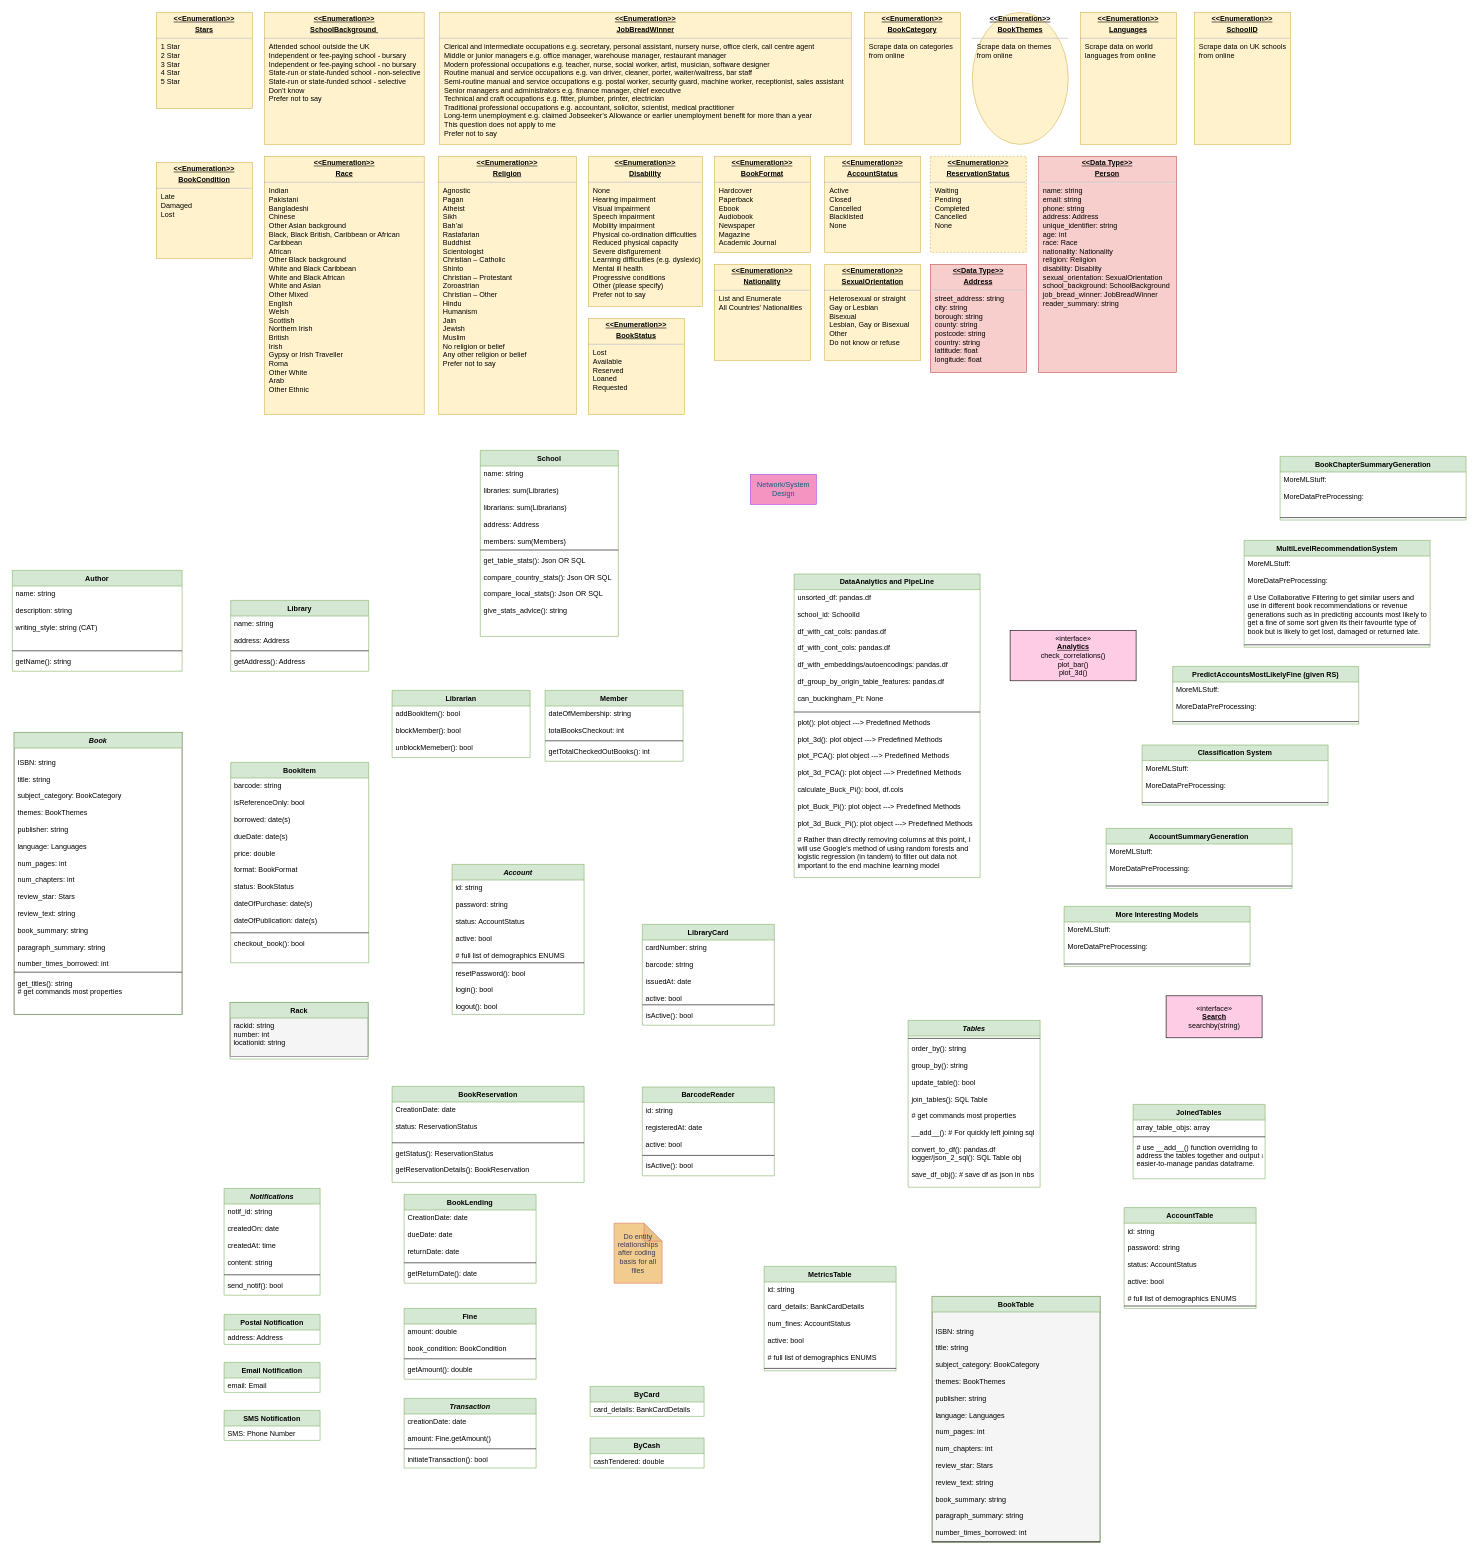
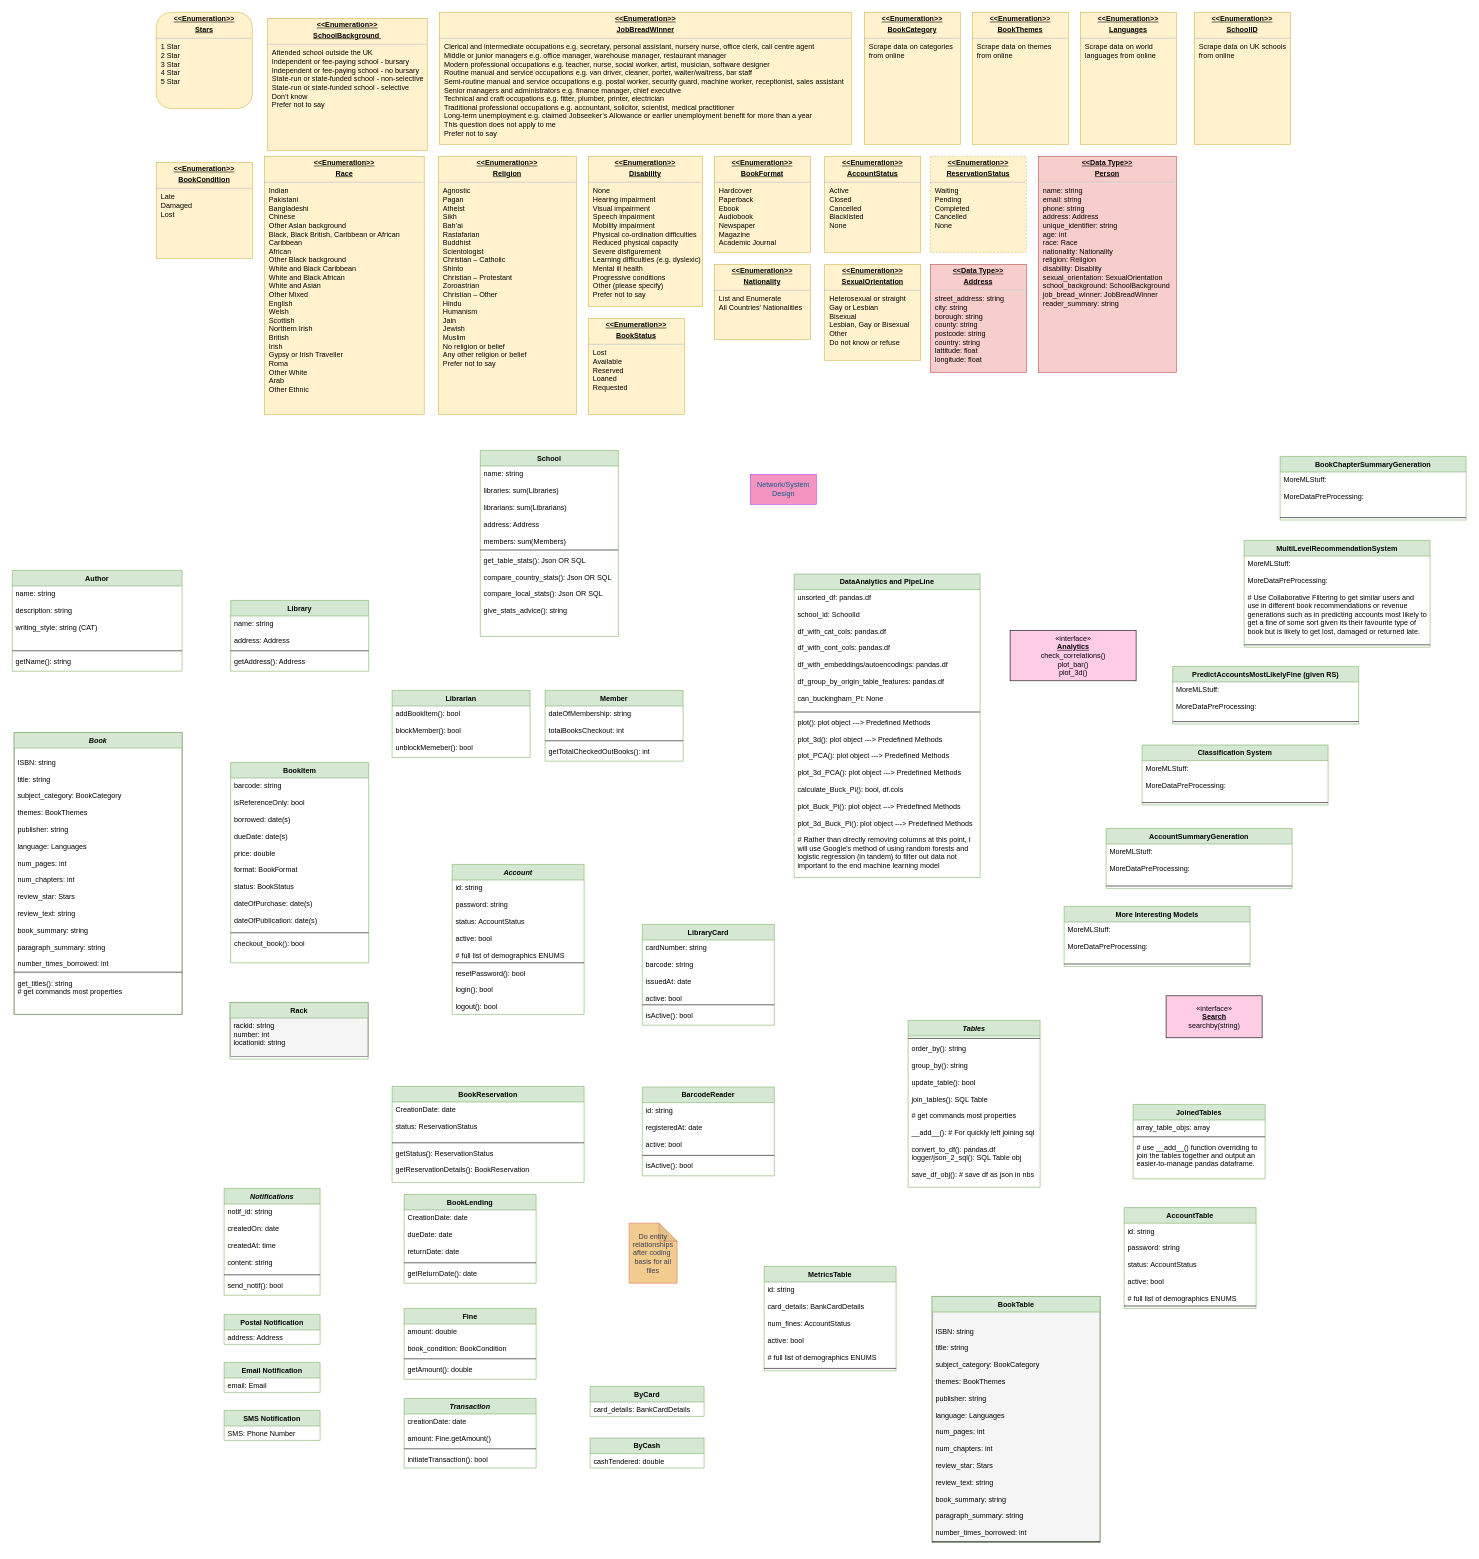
(204, 60) -> (204, 60)
(344, 78) -> (347, 84)
(1020, 78) -> (1020, 78)
(762, 312) -> (762, 302)
(1206, 1147) -> (1206, 1147)
(638, 1253) -> (653, 1253)
